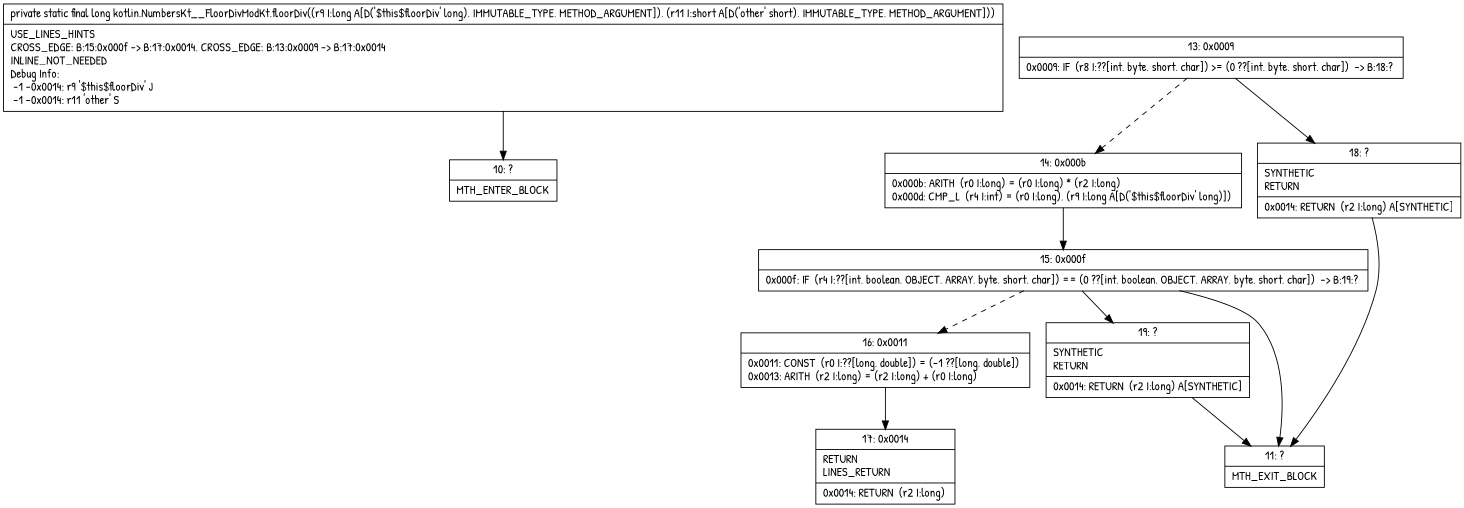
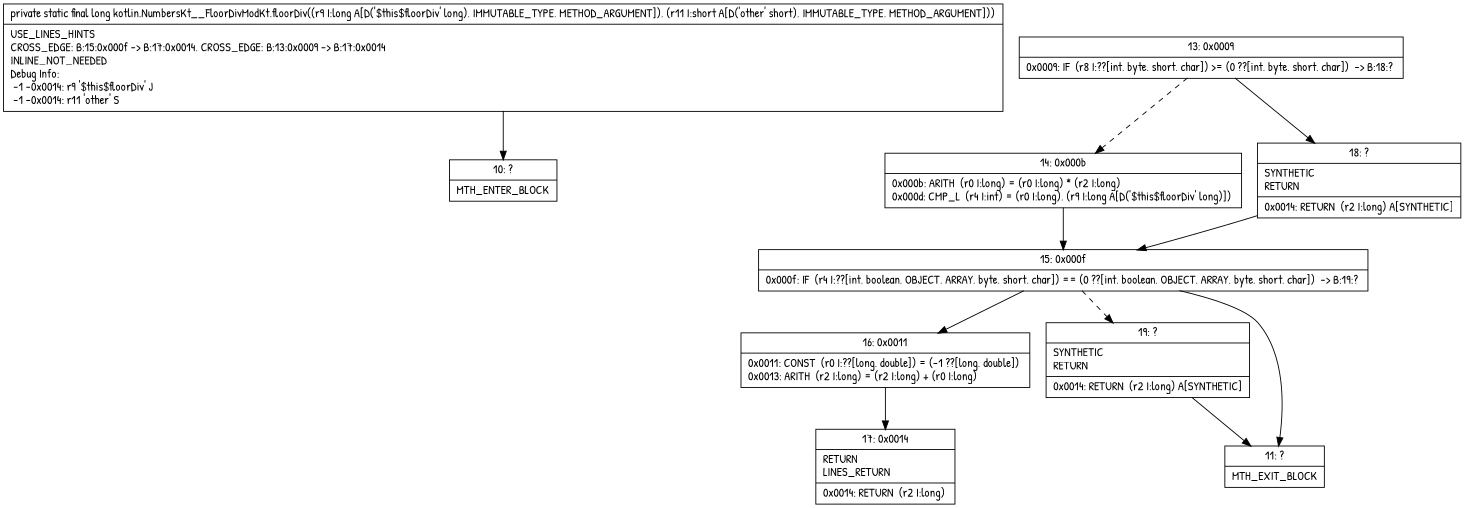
(1094, 304) -> (1094, 304)
(985, 310) -> (985, 310)
(1360, 335) -> (1202, 232)
